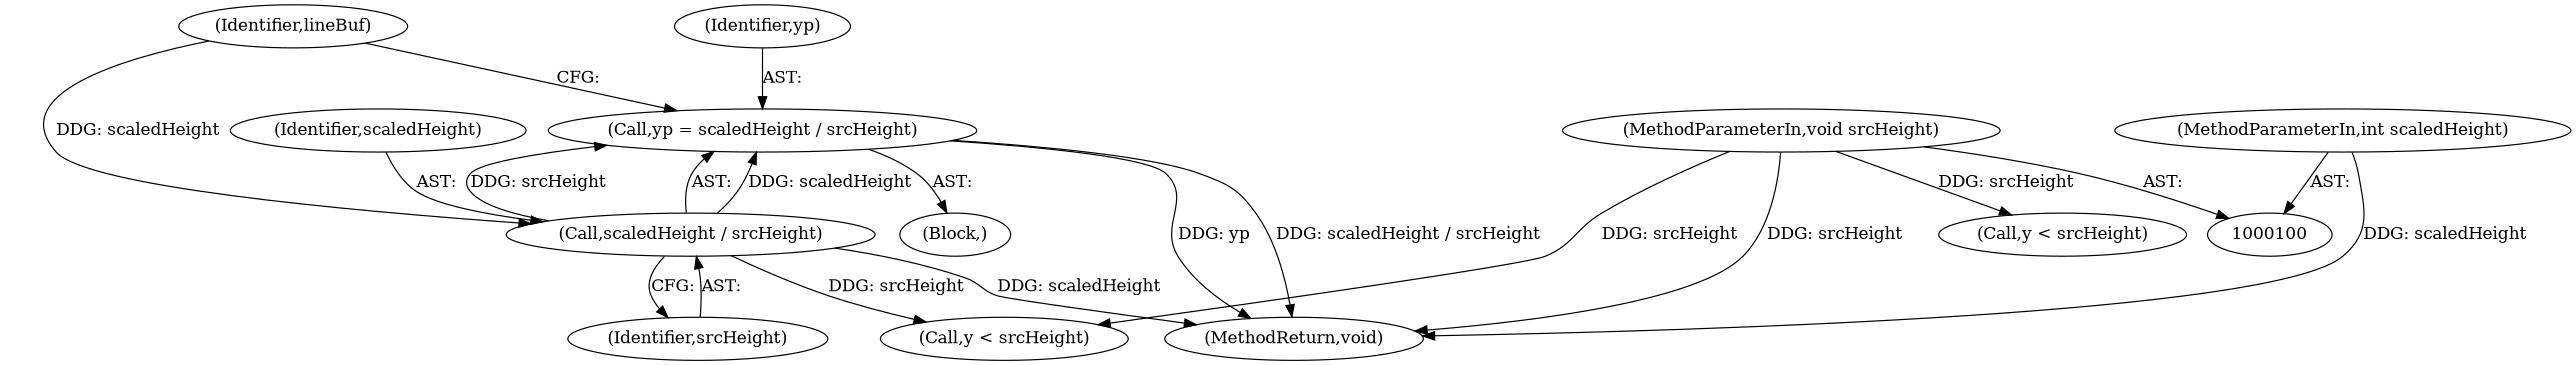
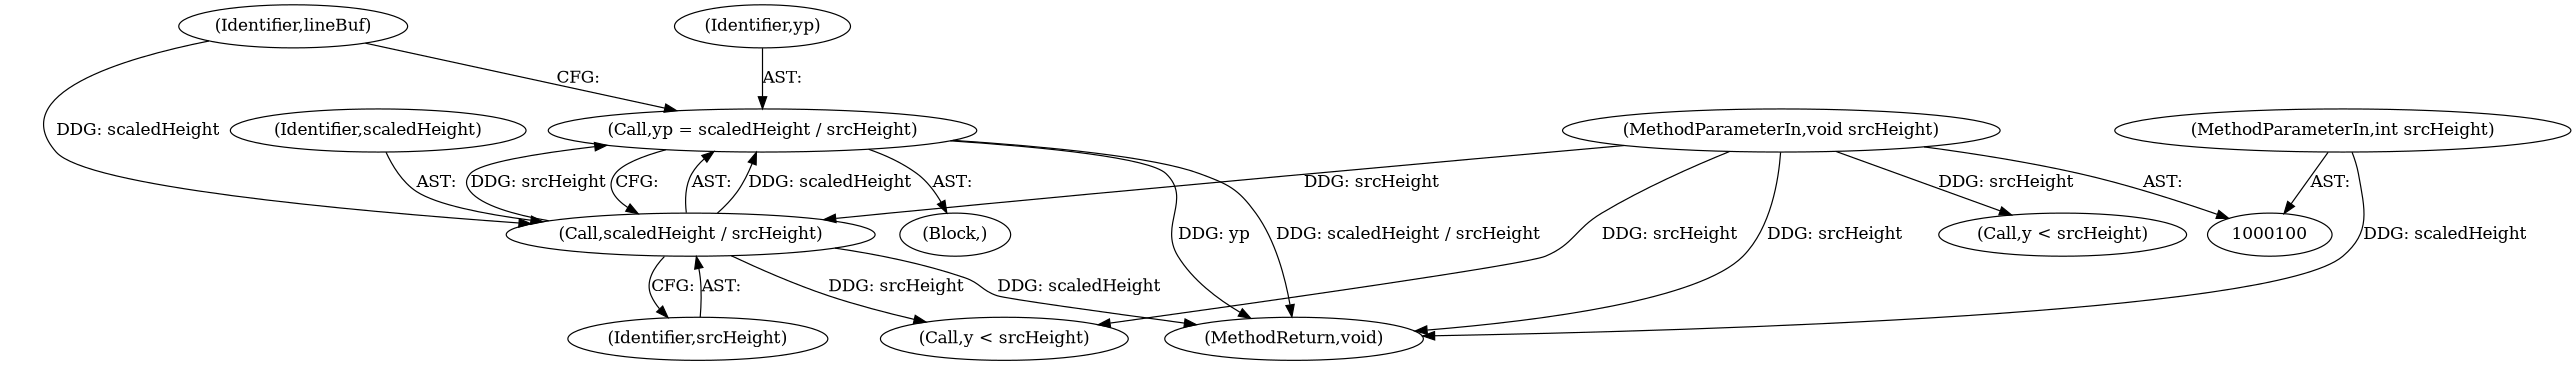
(2343, 130) -> (2343, 130)
none -> (621, 168)
none -> (1250, 179)
